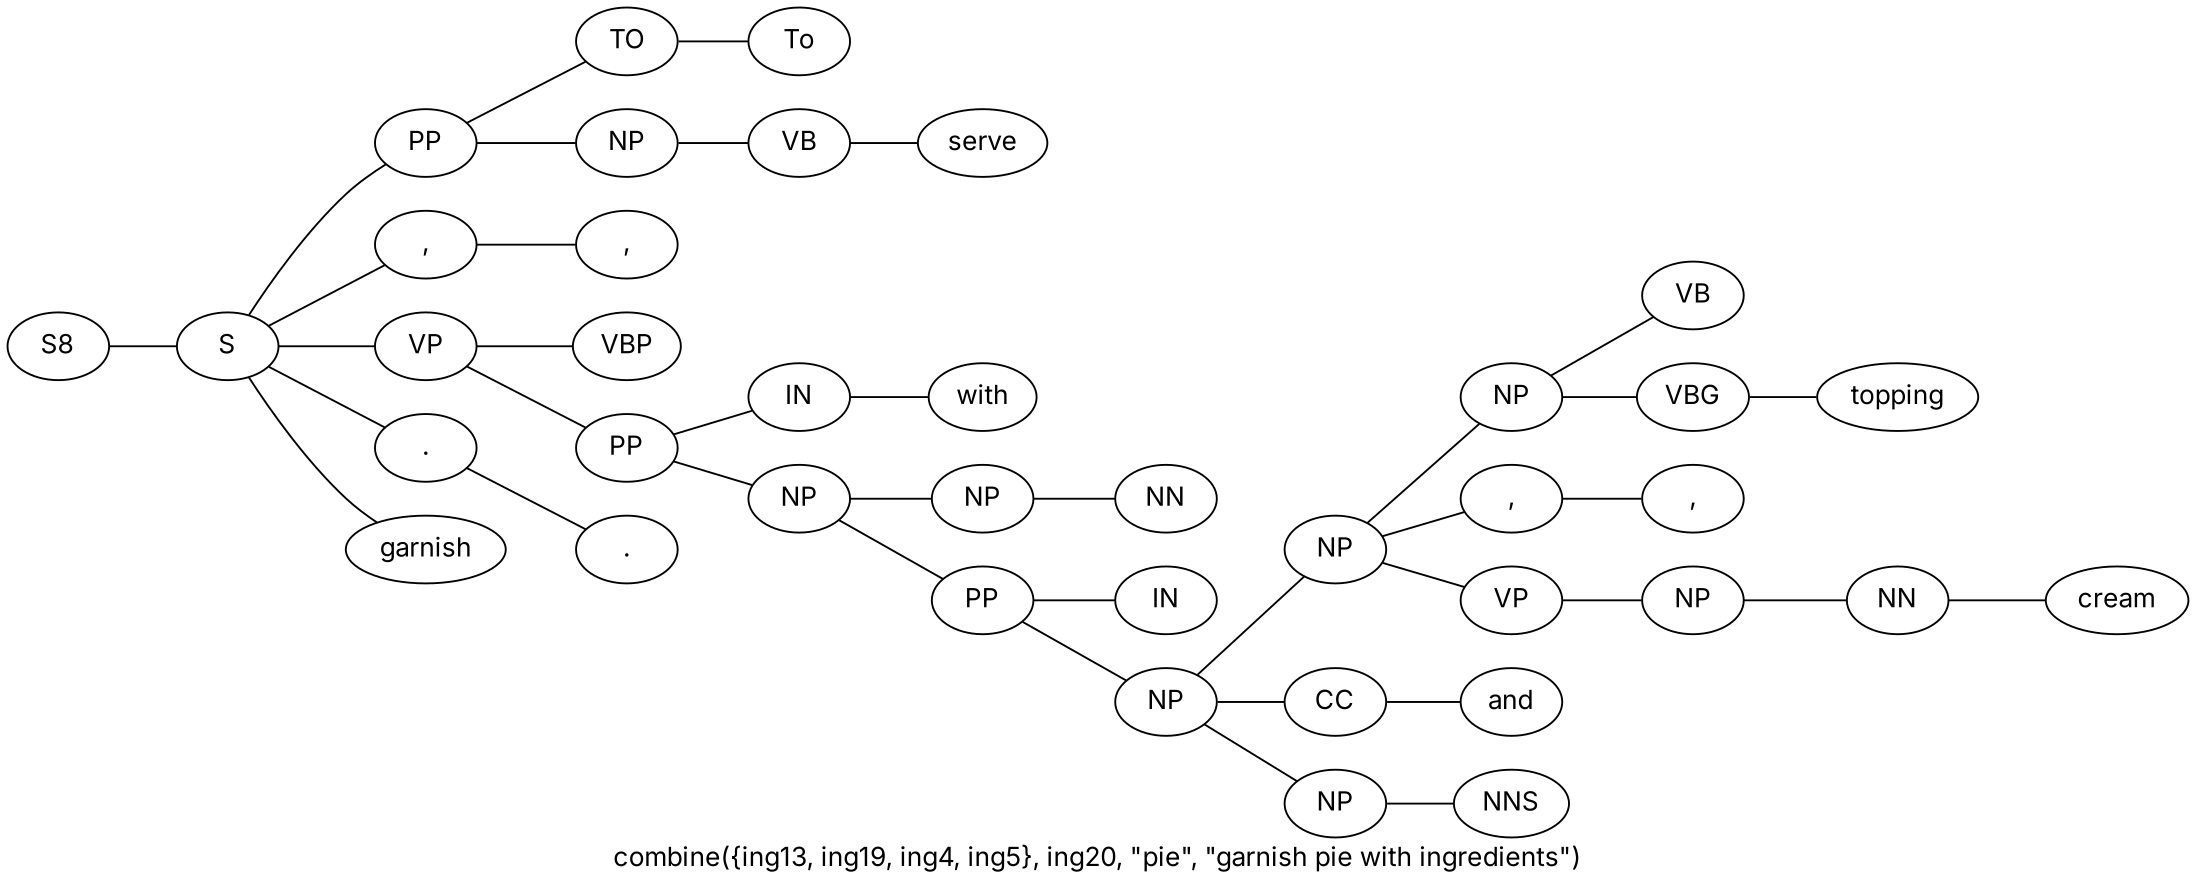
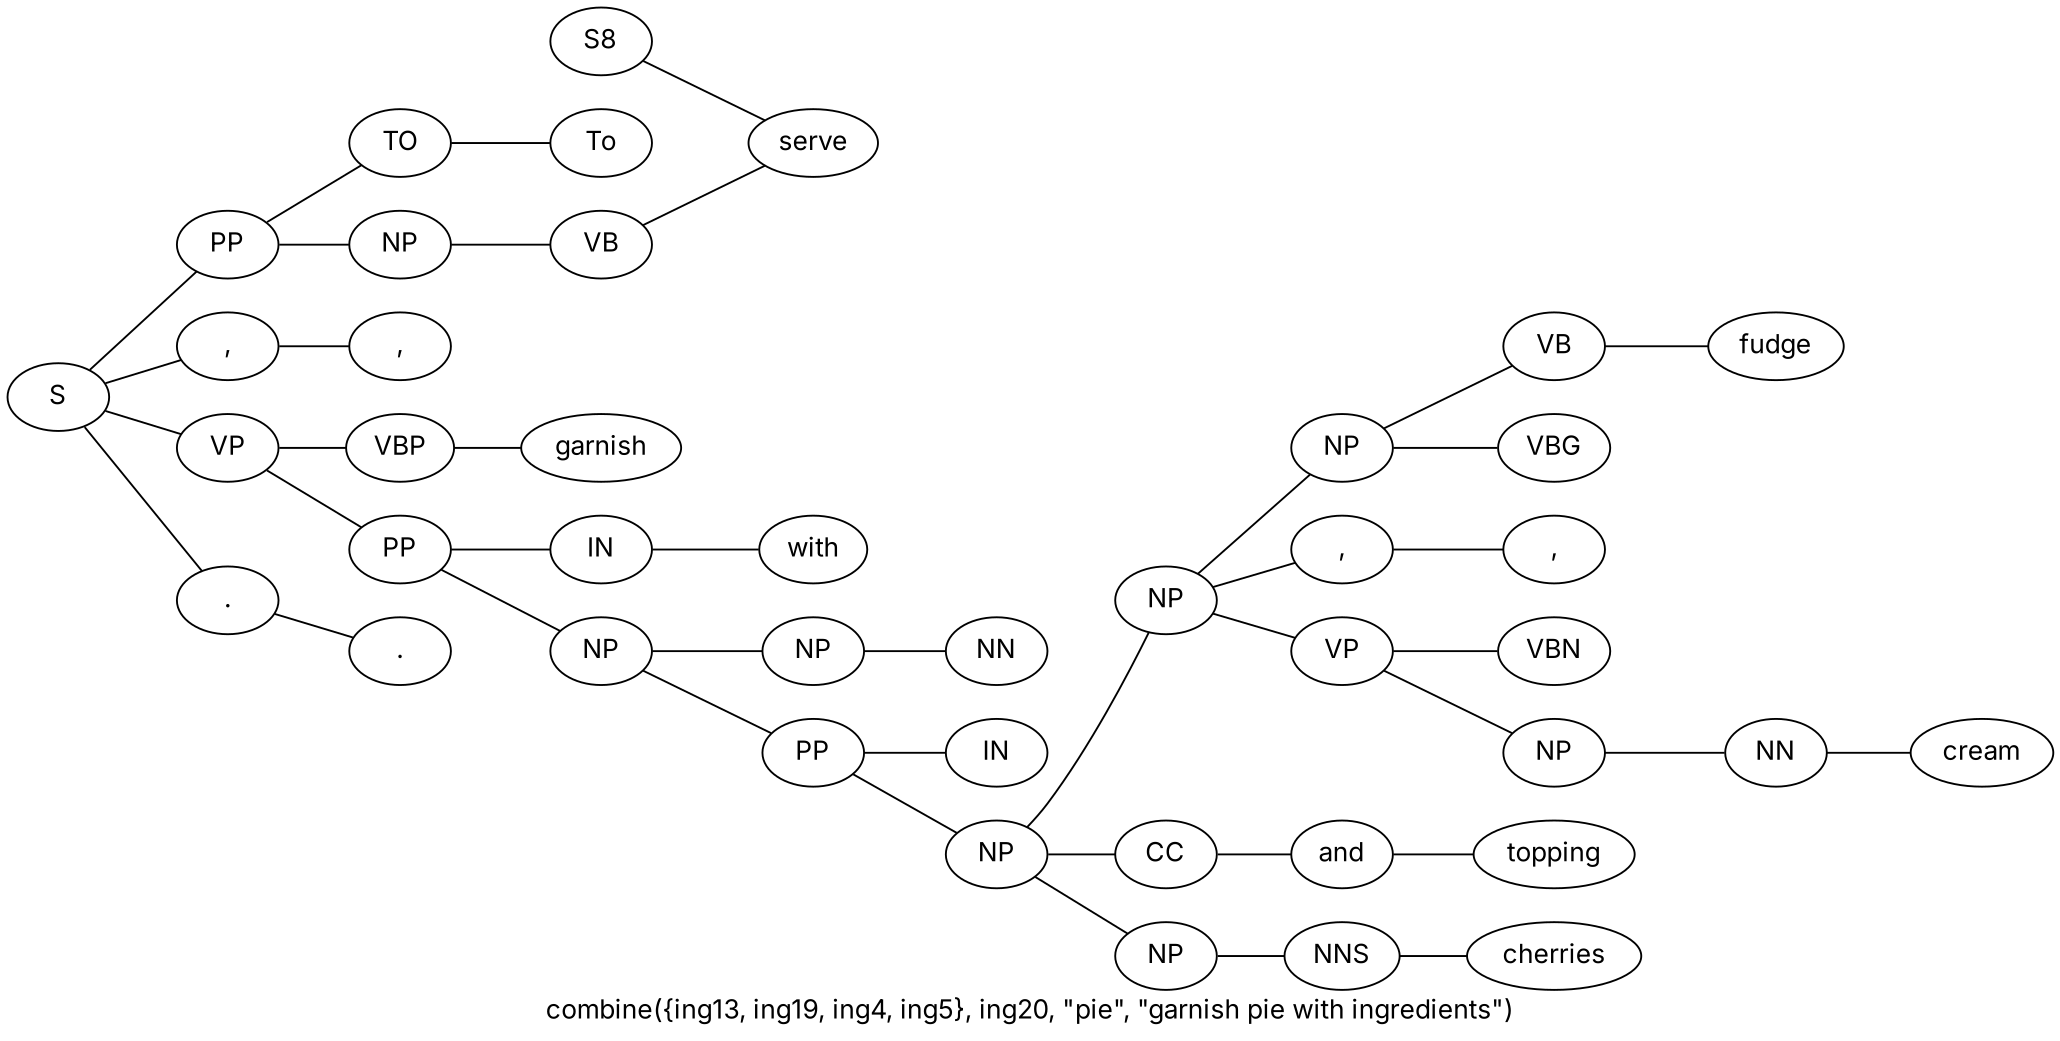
(143, 346) -> (704, 91)
none -> (1776, 346)
(1783, 397) -> (1433, 854)
(306, 456) -> (488, 448)
none -> (1554, 651)
none -> (1554, 956)
